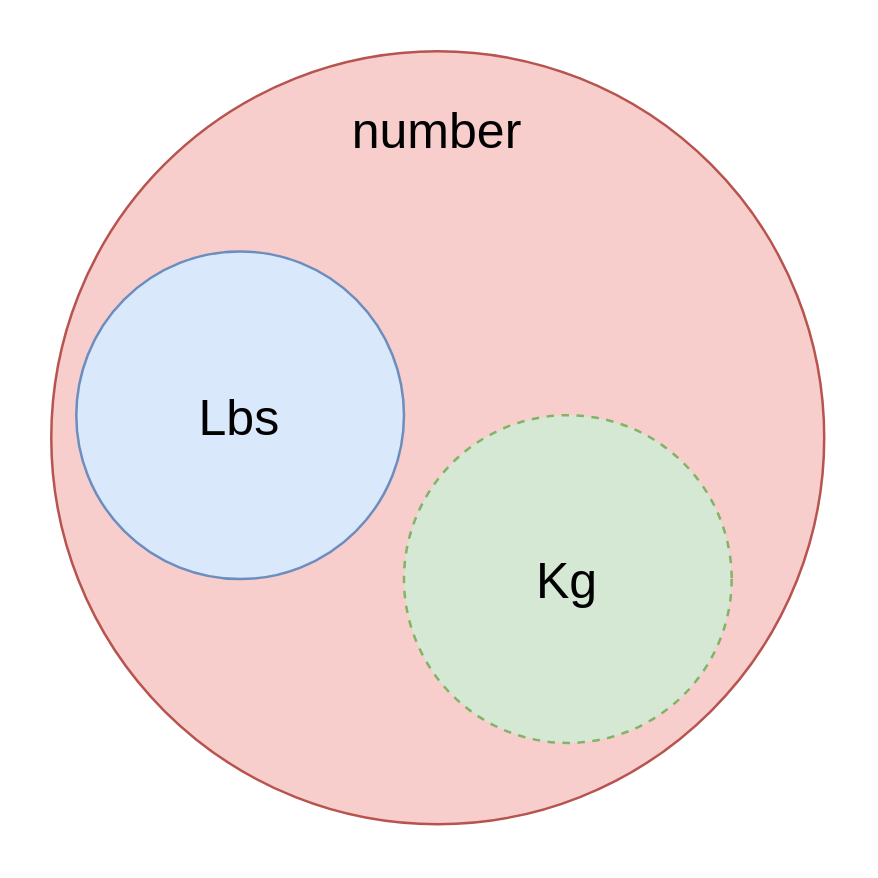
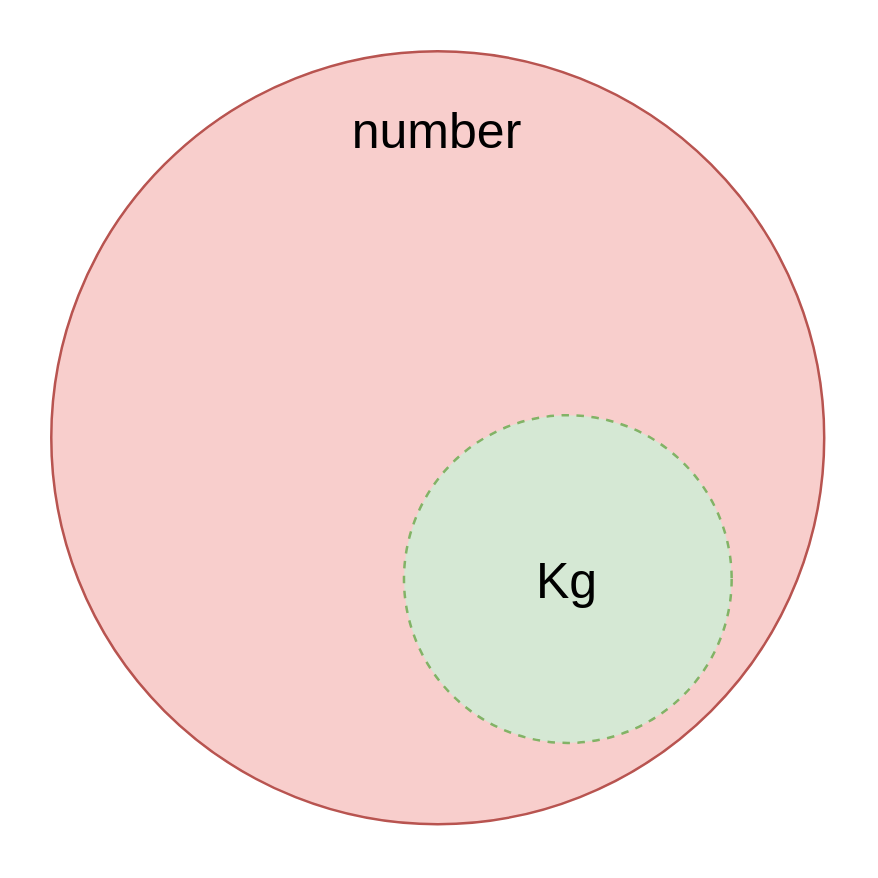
(240, 415) -> none
